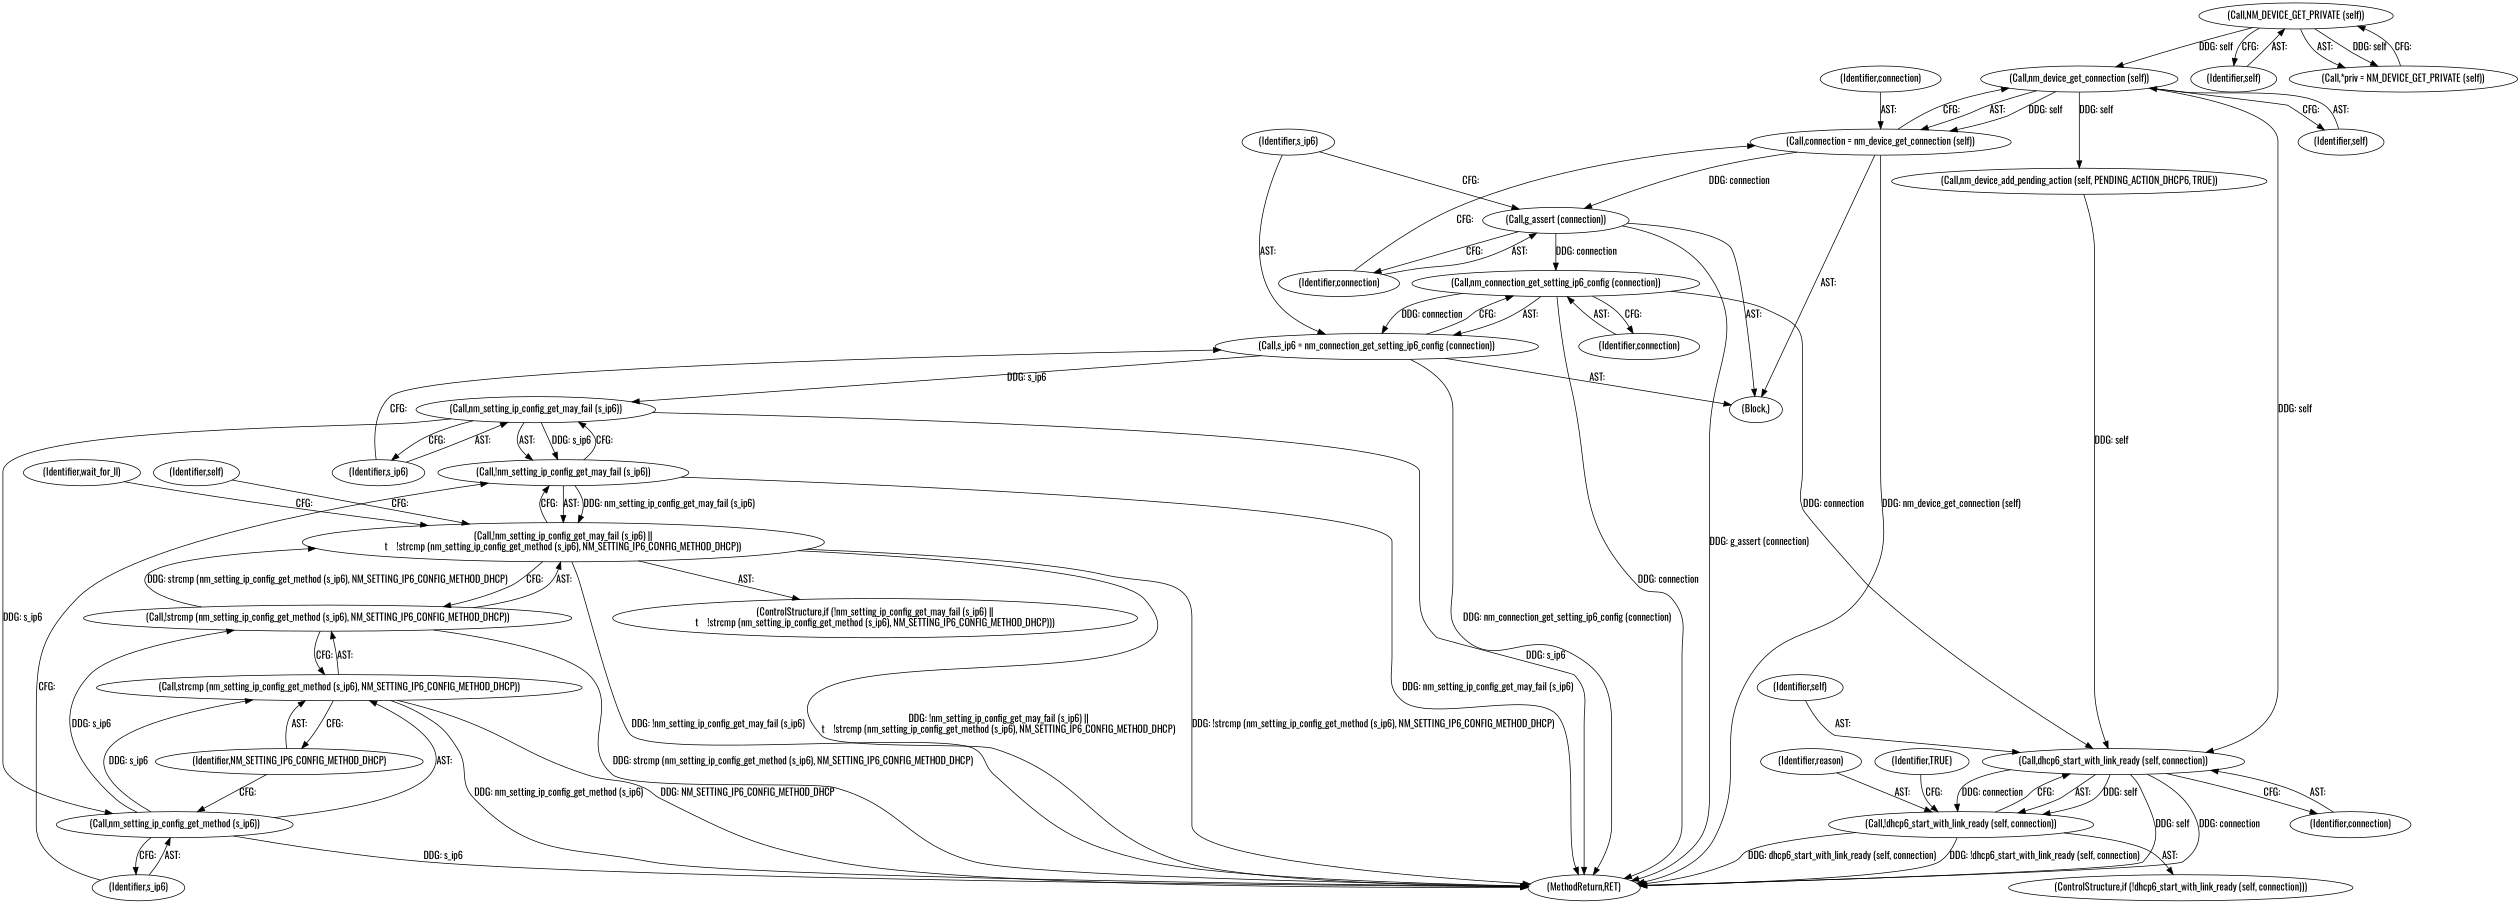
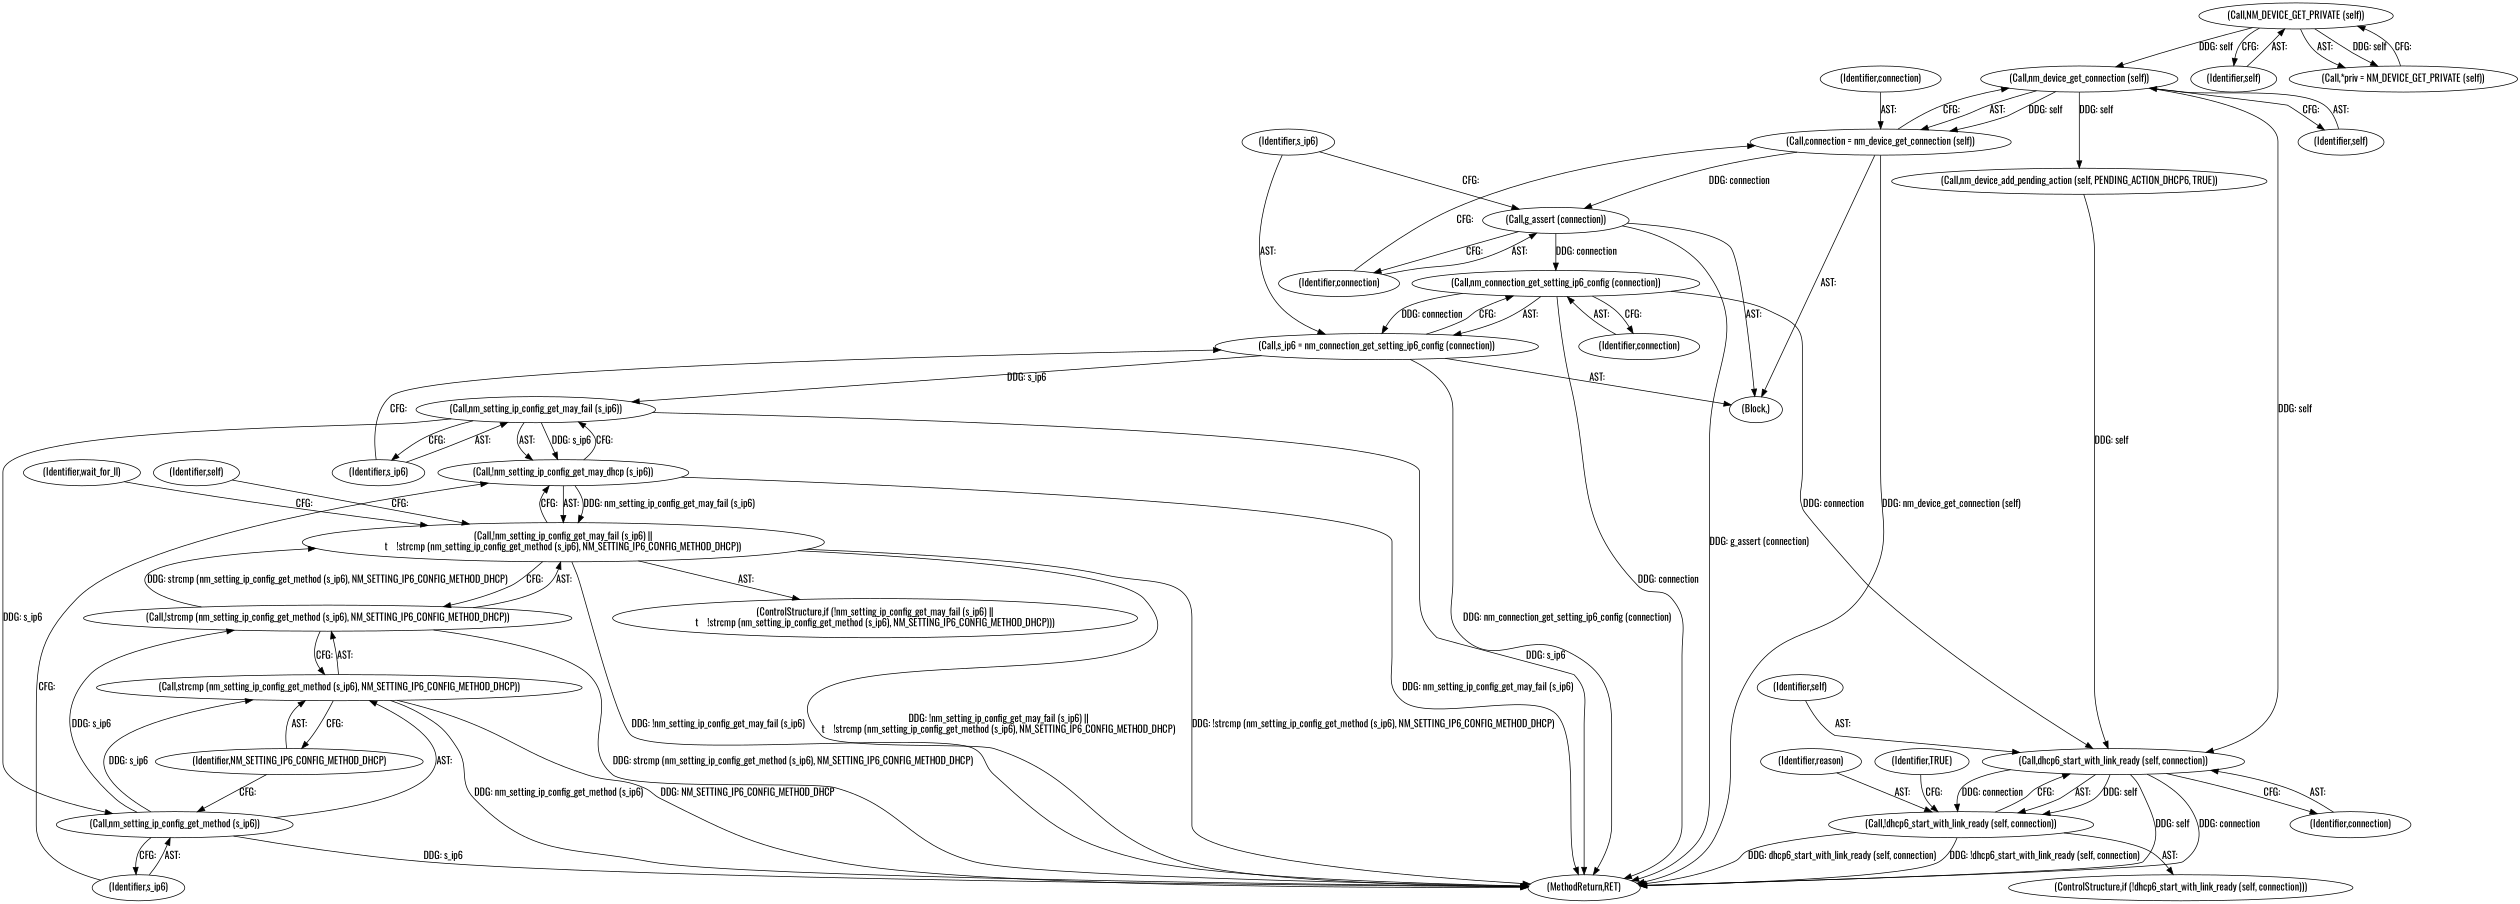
(563, 473) -> (563, 473)
